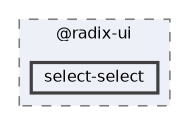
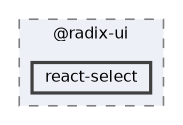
(95, 78) -> (91, 78)
